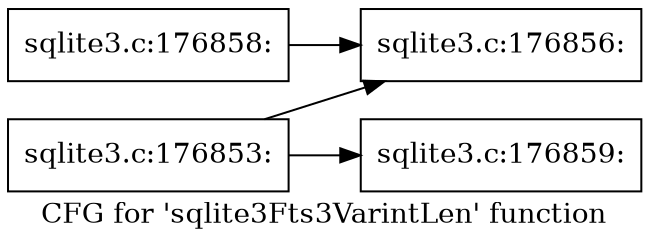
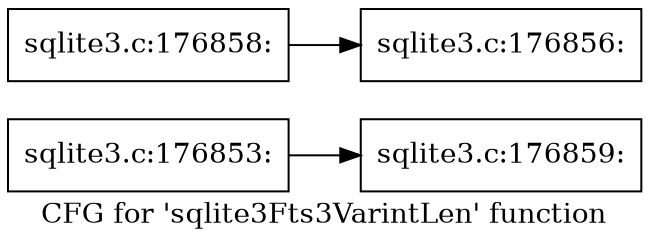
(315, 103) -> none
